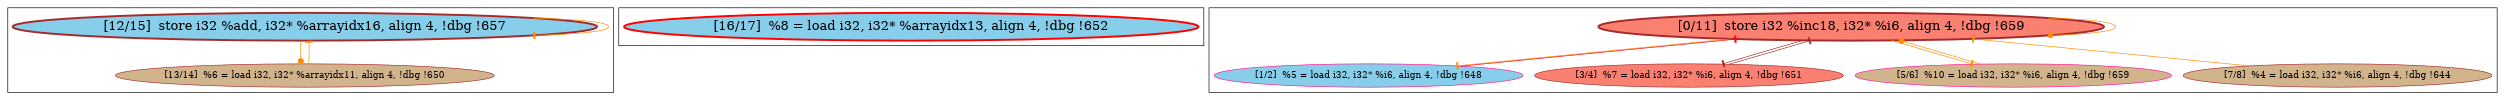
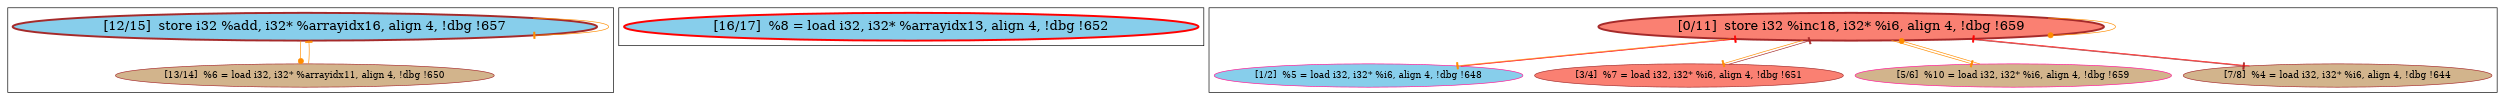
(1764, 52) -> (1764, 52)
none -> (2104, 52)
(2112, 52) -> (2112, 52)
